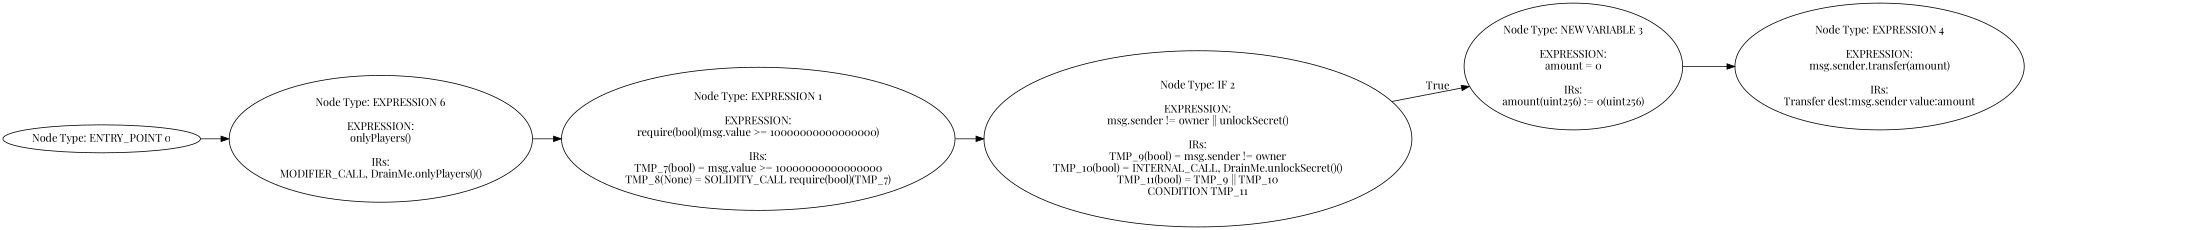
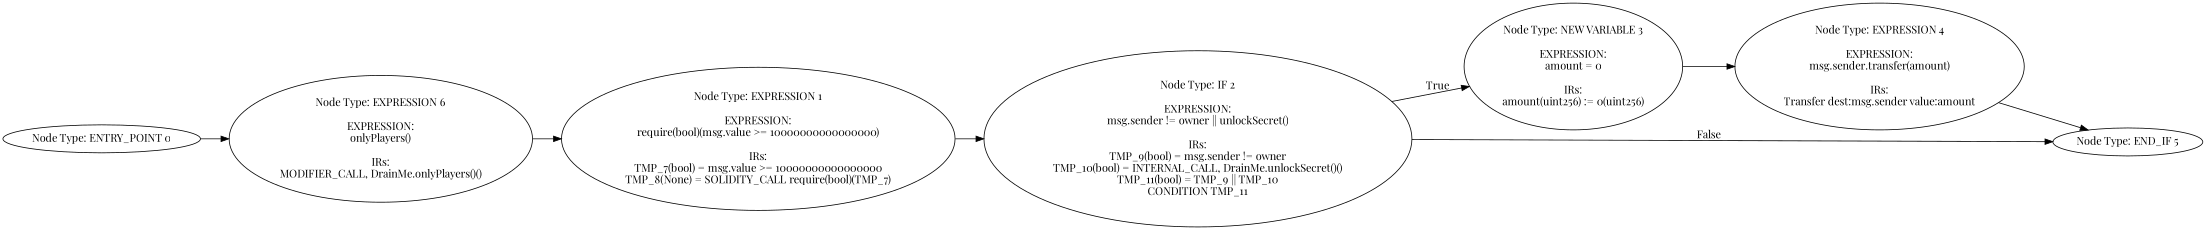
none -> (2128, 142)
